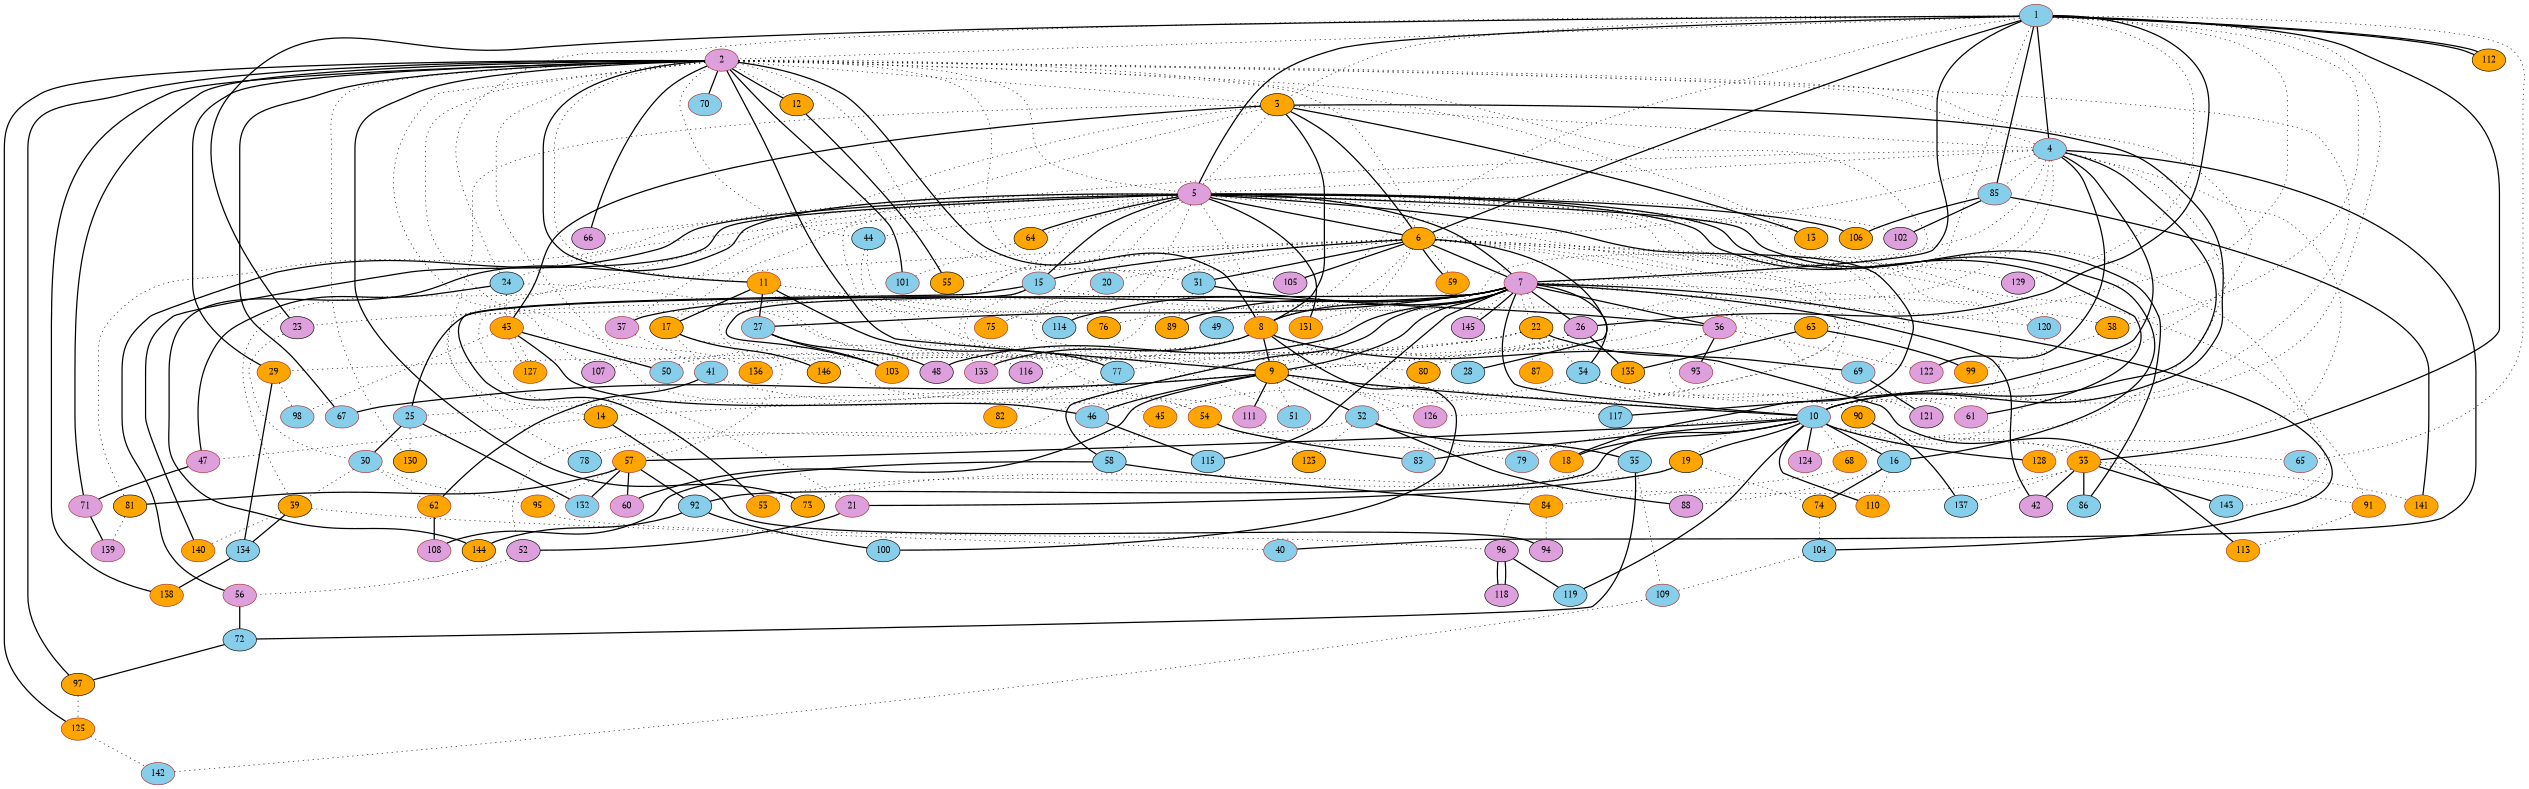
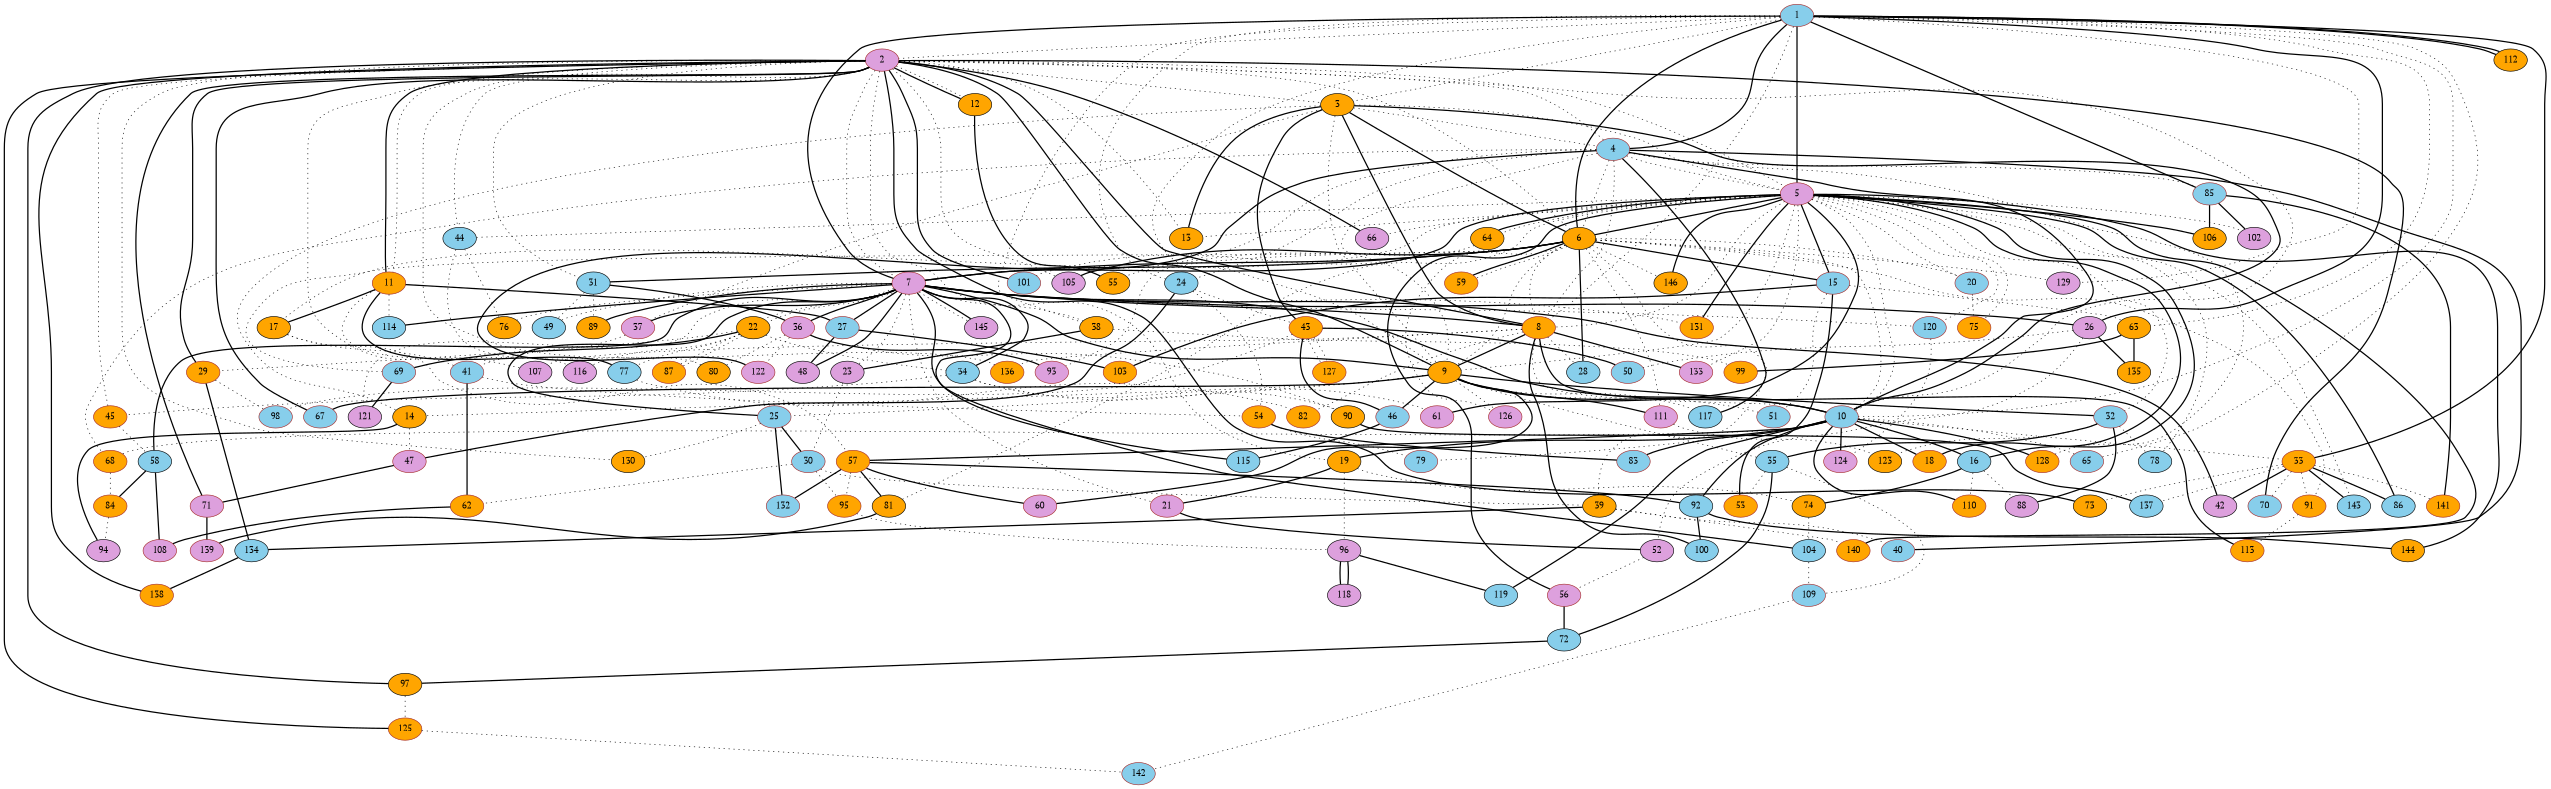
(889, 32) -> (972, 350)
(725, 347) -> (1713, 216)
none -> (2282, 484)
(119, 528) -> (548, 528)
